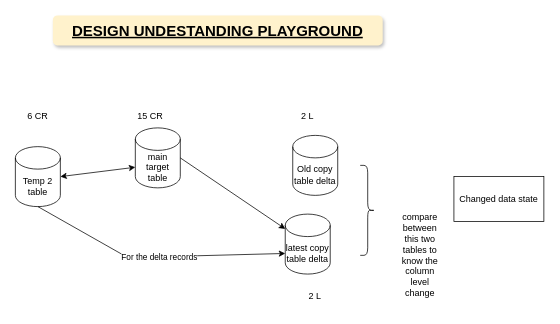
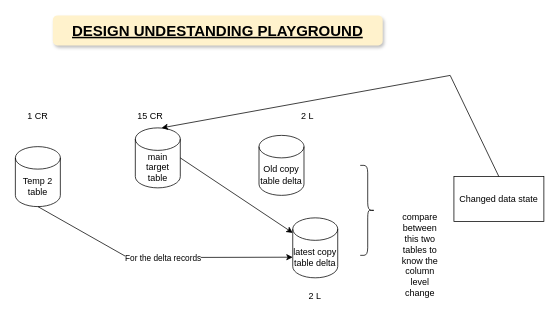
none -> (364, 91)
(38, 117) -> (38, 117)
(315, 165) -> (282, 165)
(98, 172) -> none
(308, 244) -> (315, 248)
